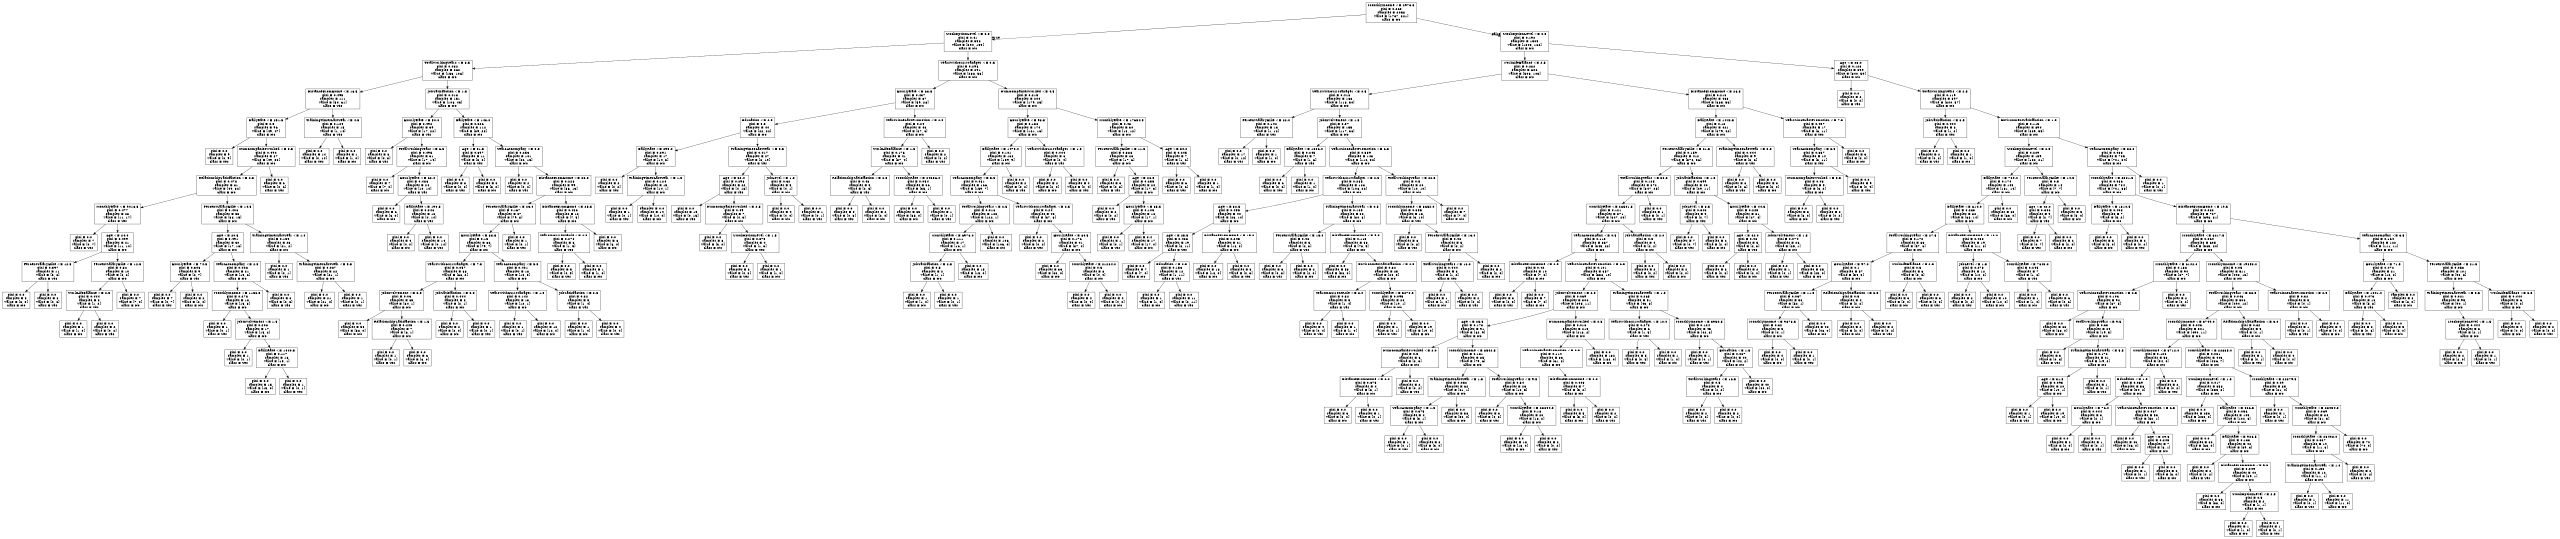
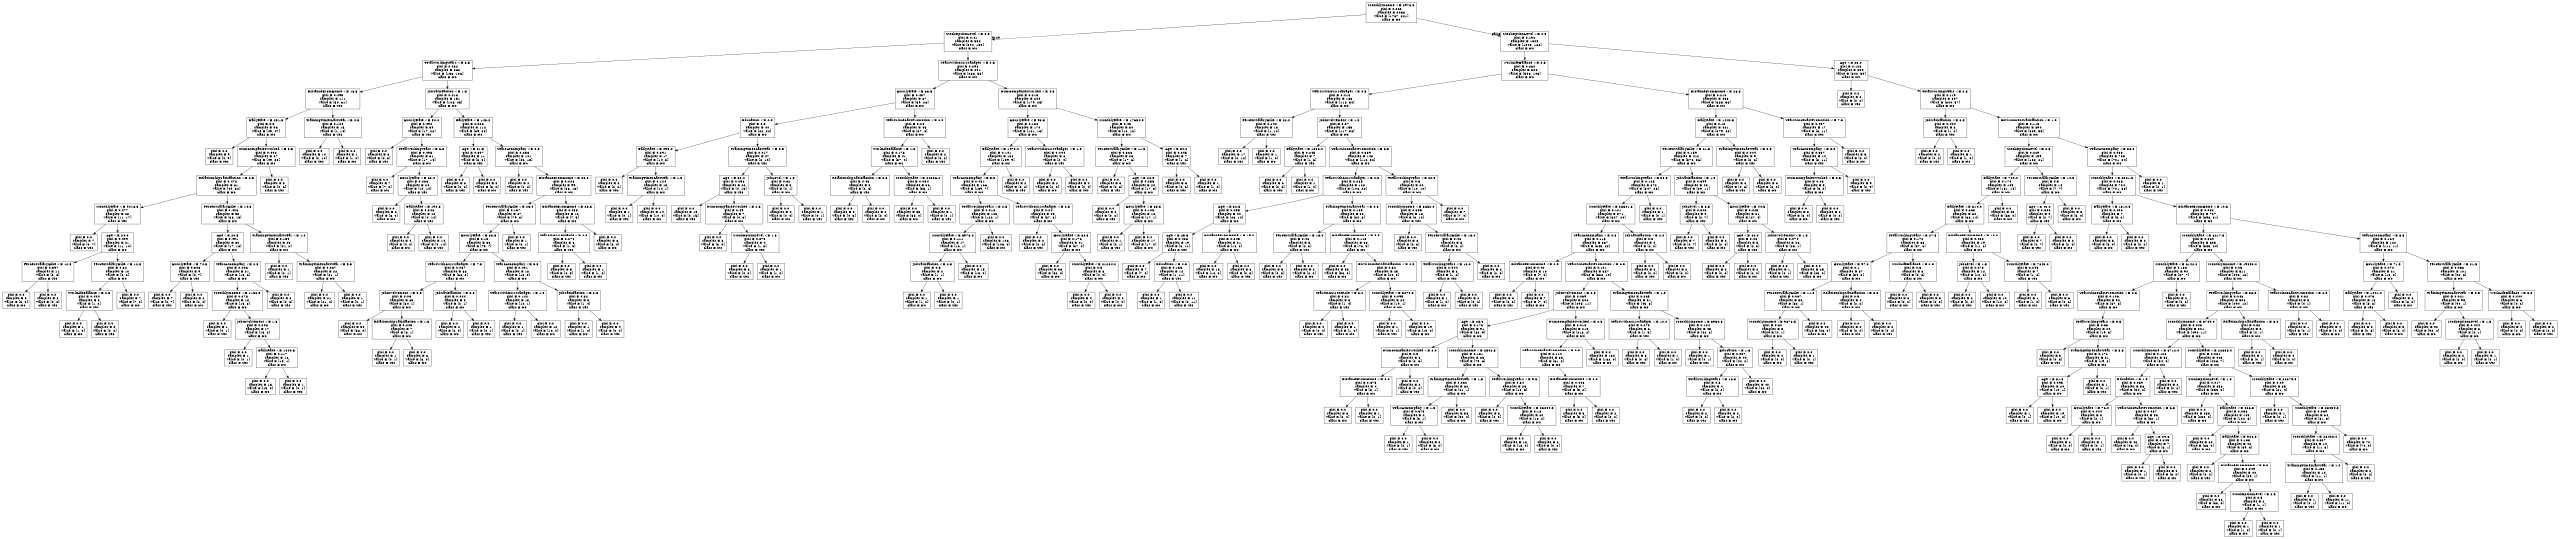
(652, 214) -> (652, 214)
(2403, 300) -> (2403, 300)
(2055, 329) -> none
none -> (2427, 329)
